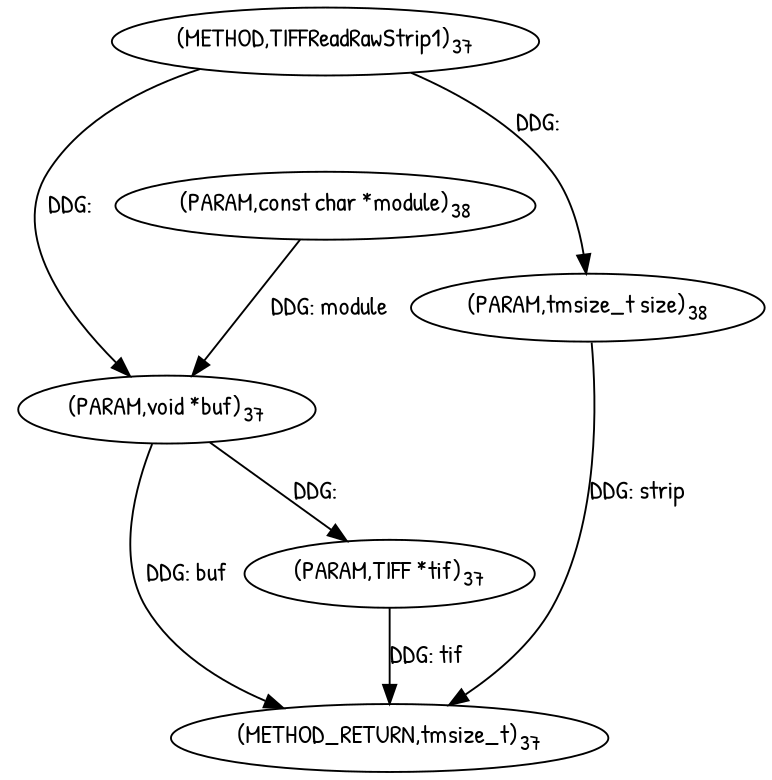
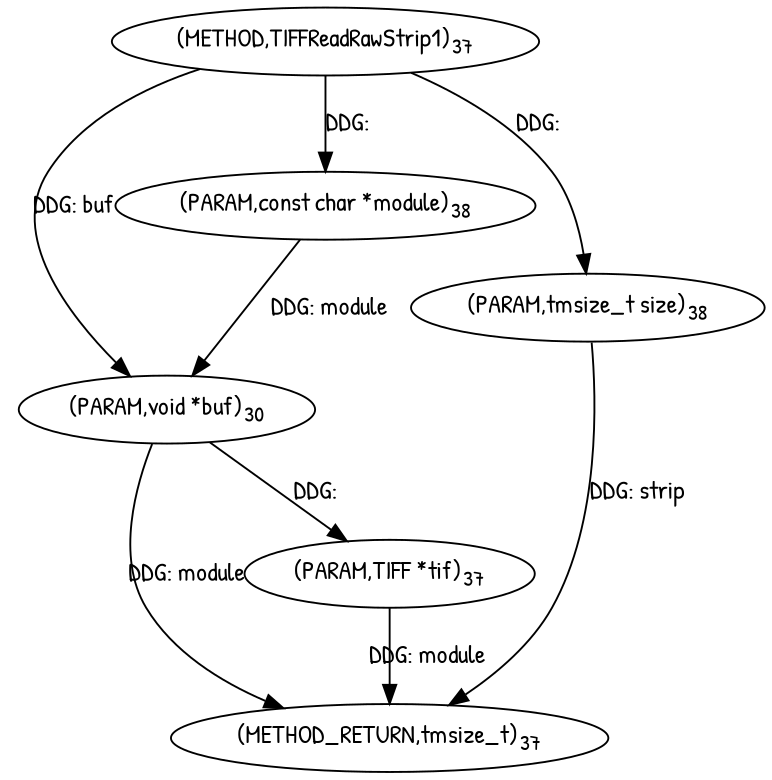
none -> (325, 114)
(74, 206) -> (74, 206)
(255, 407) -> (255, 407)
(187, 574) -> (187, 574)
(427, 656) -> (427, 656)
